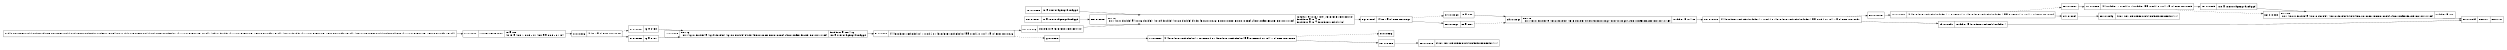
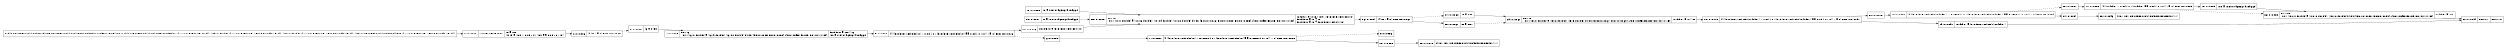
(643, 38) -> none
